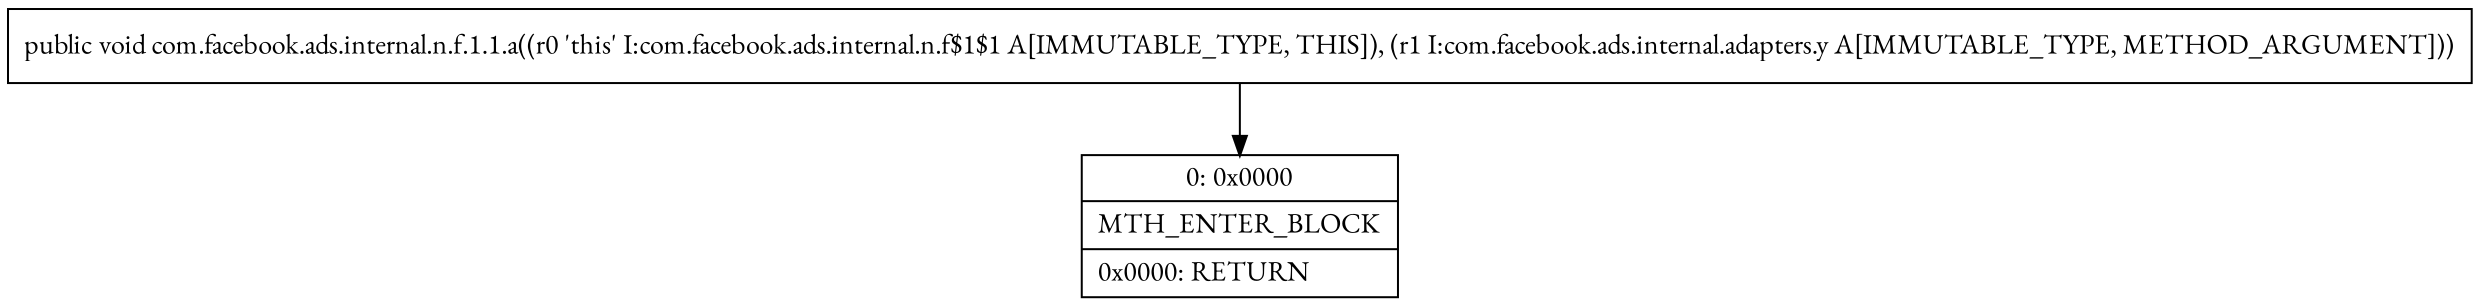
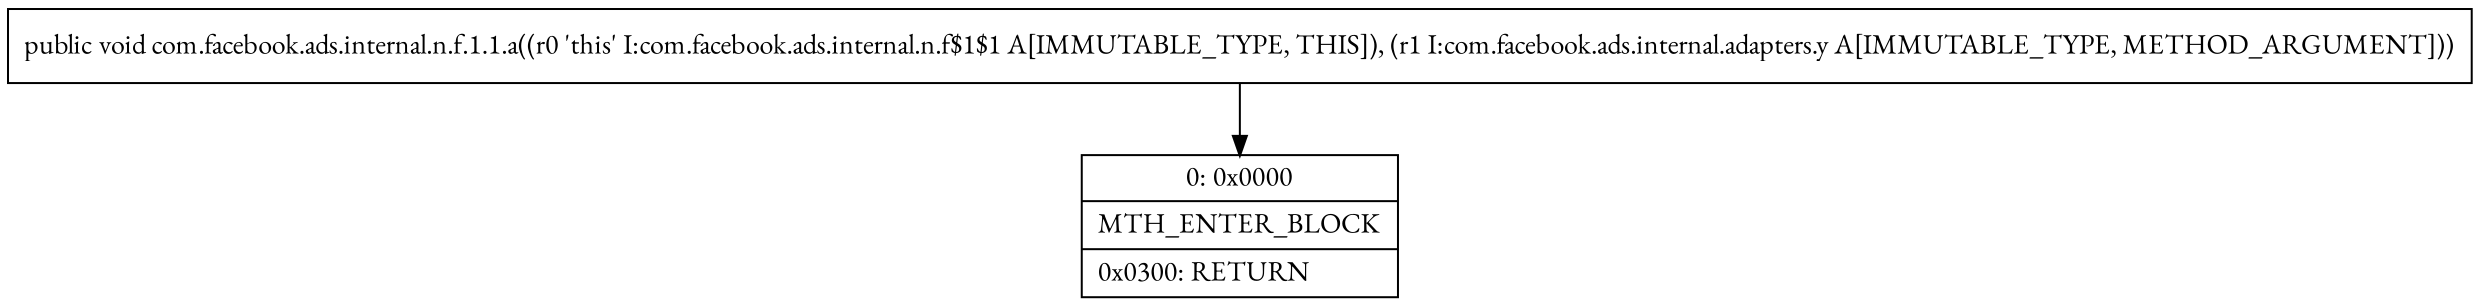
(1213, 272) -> (1213, 272)
